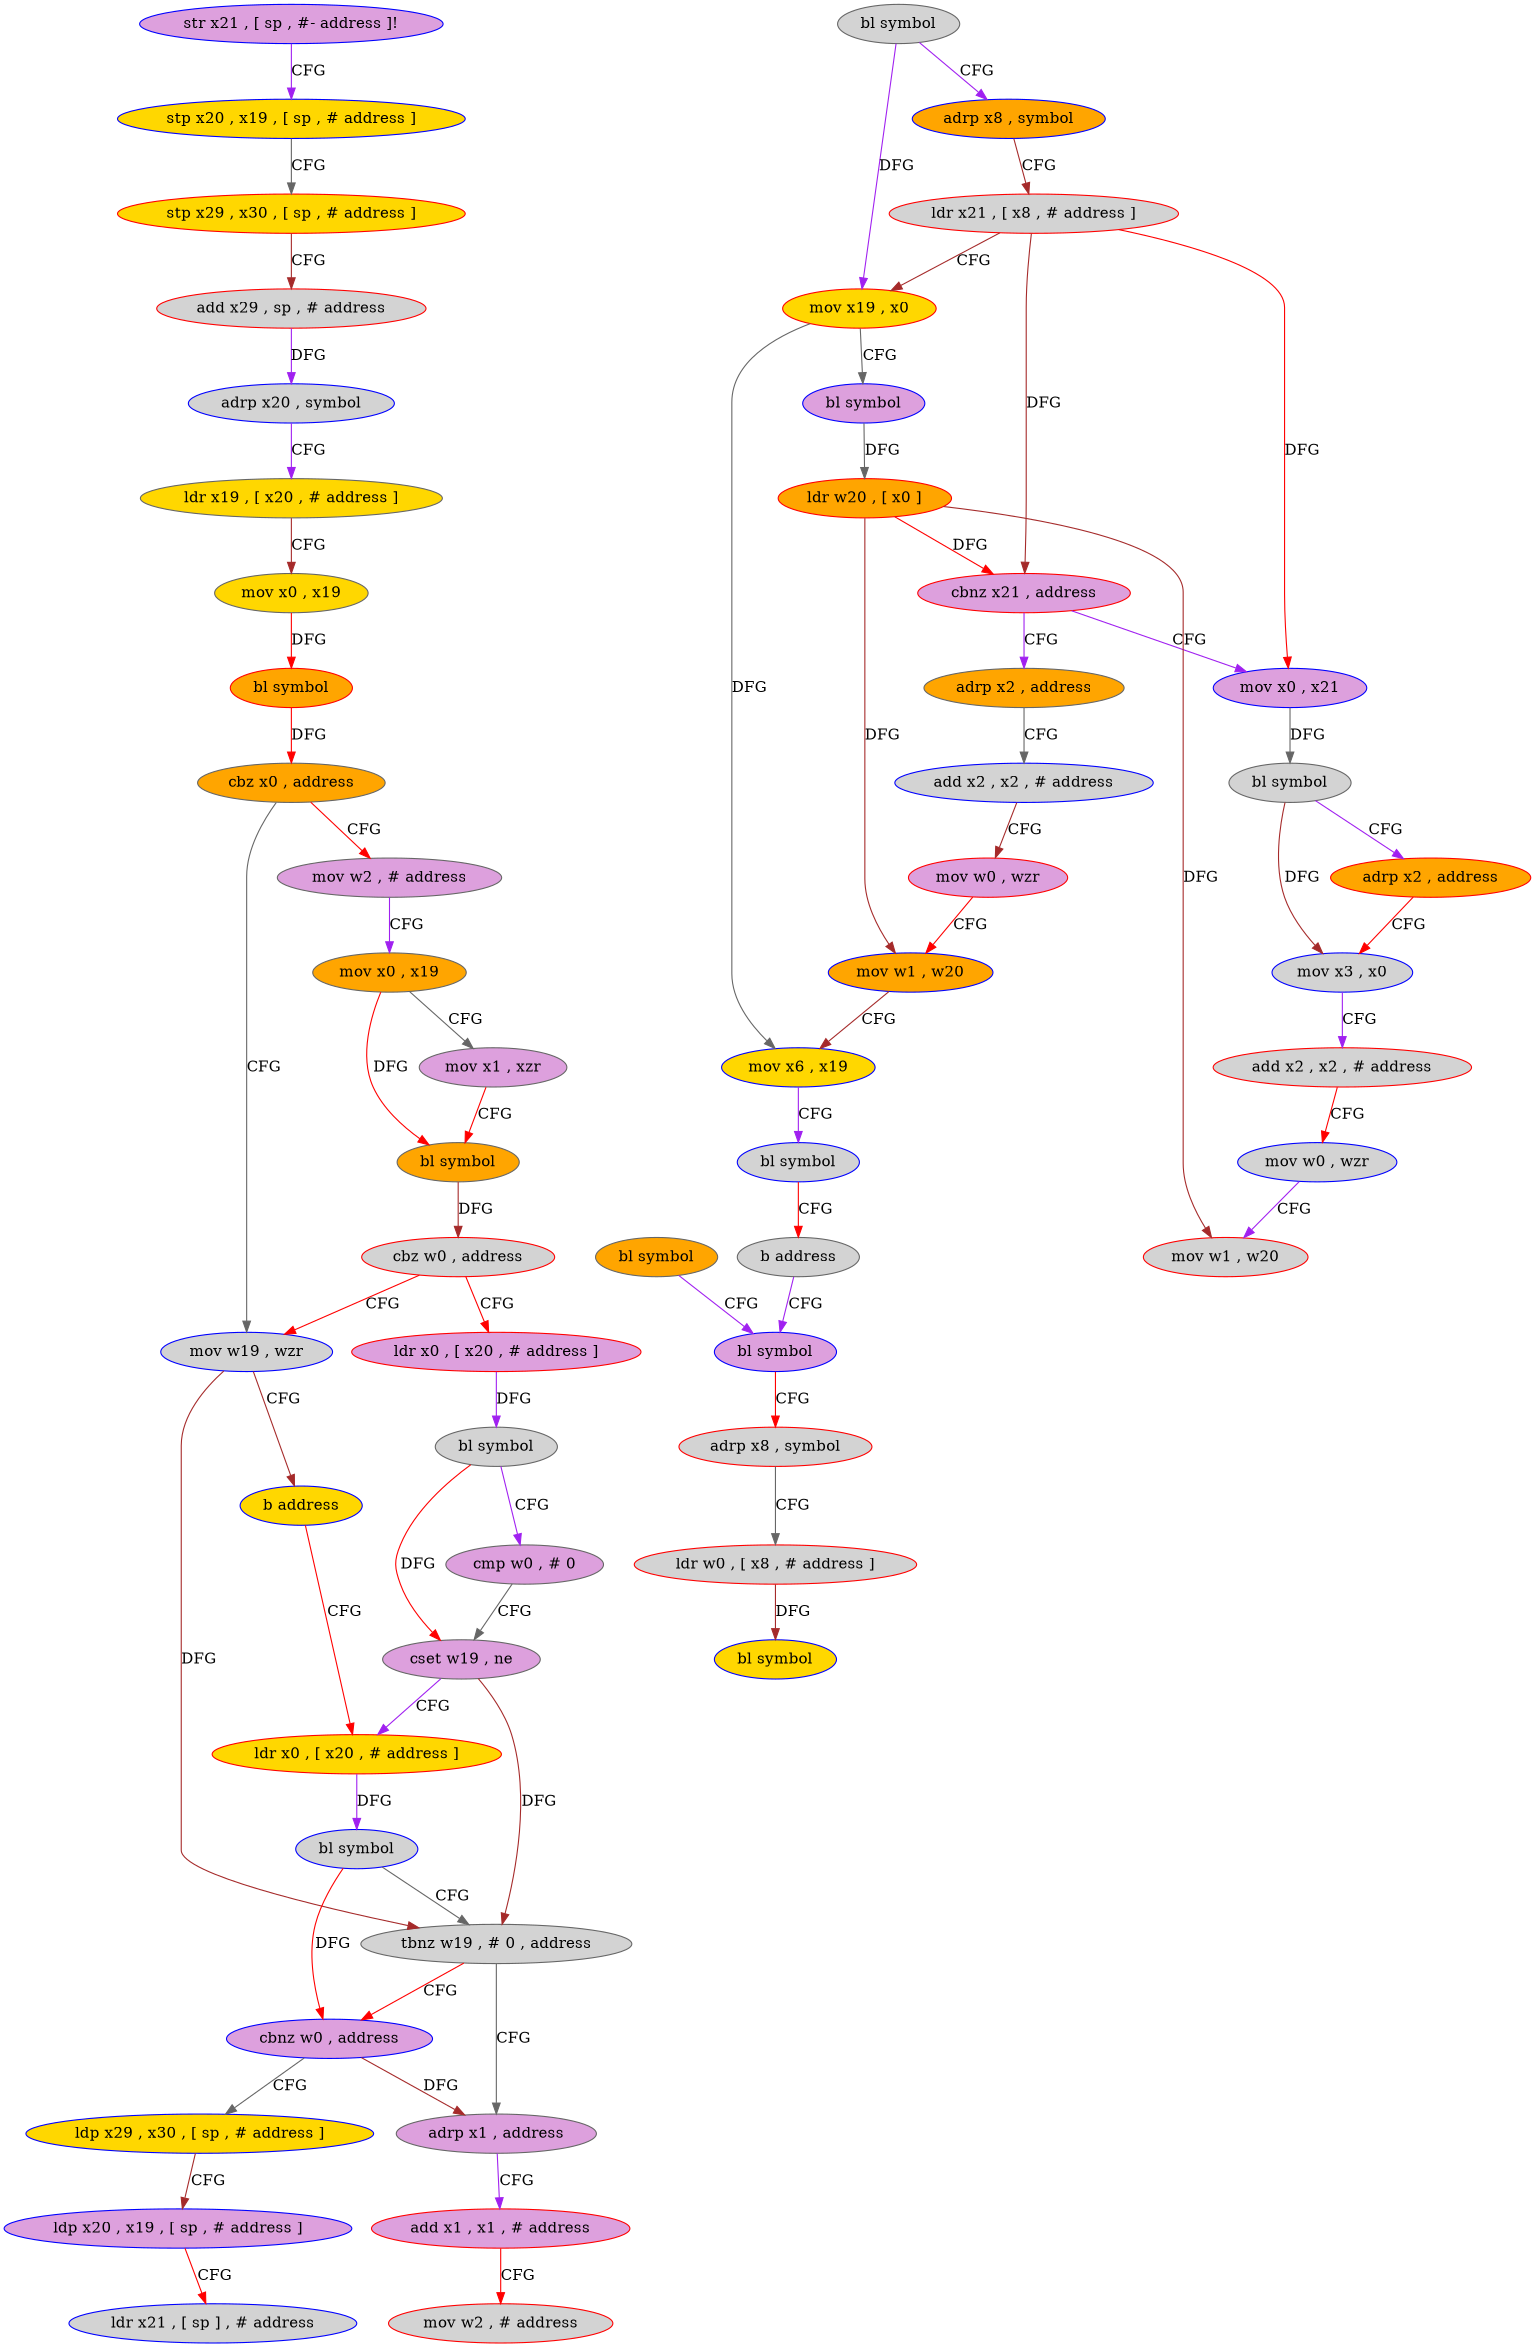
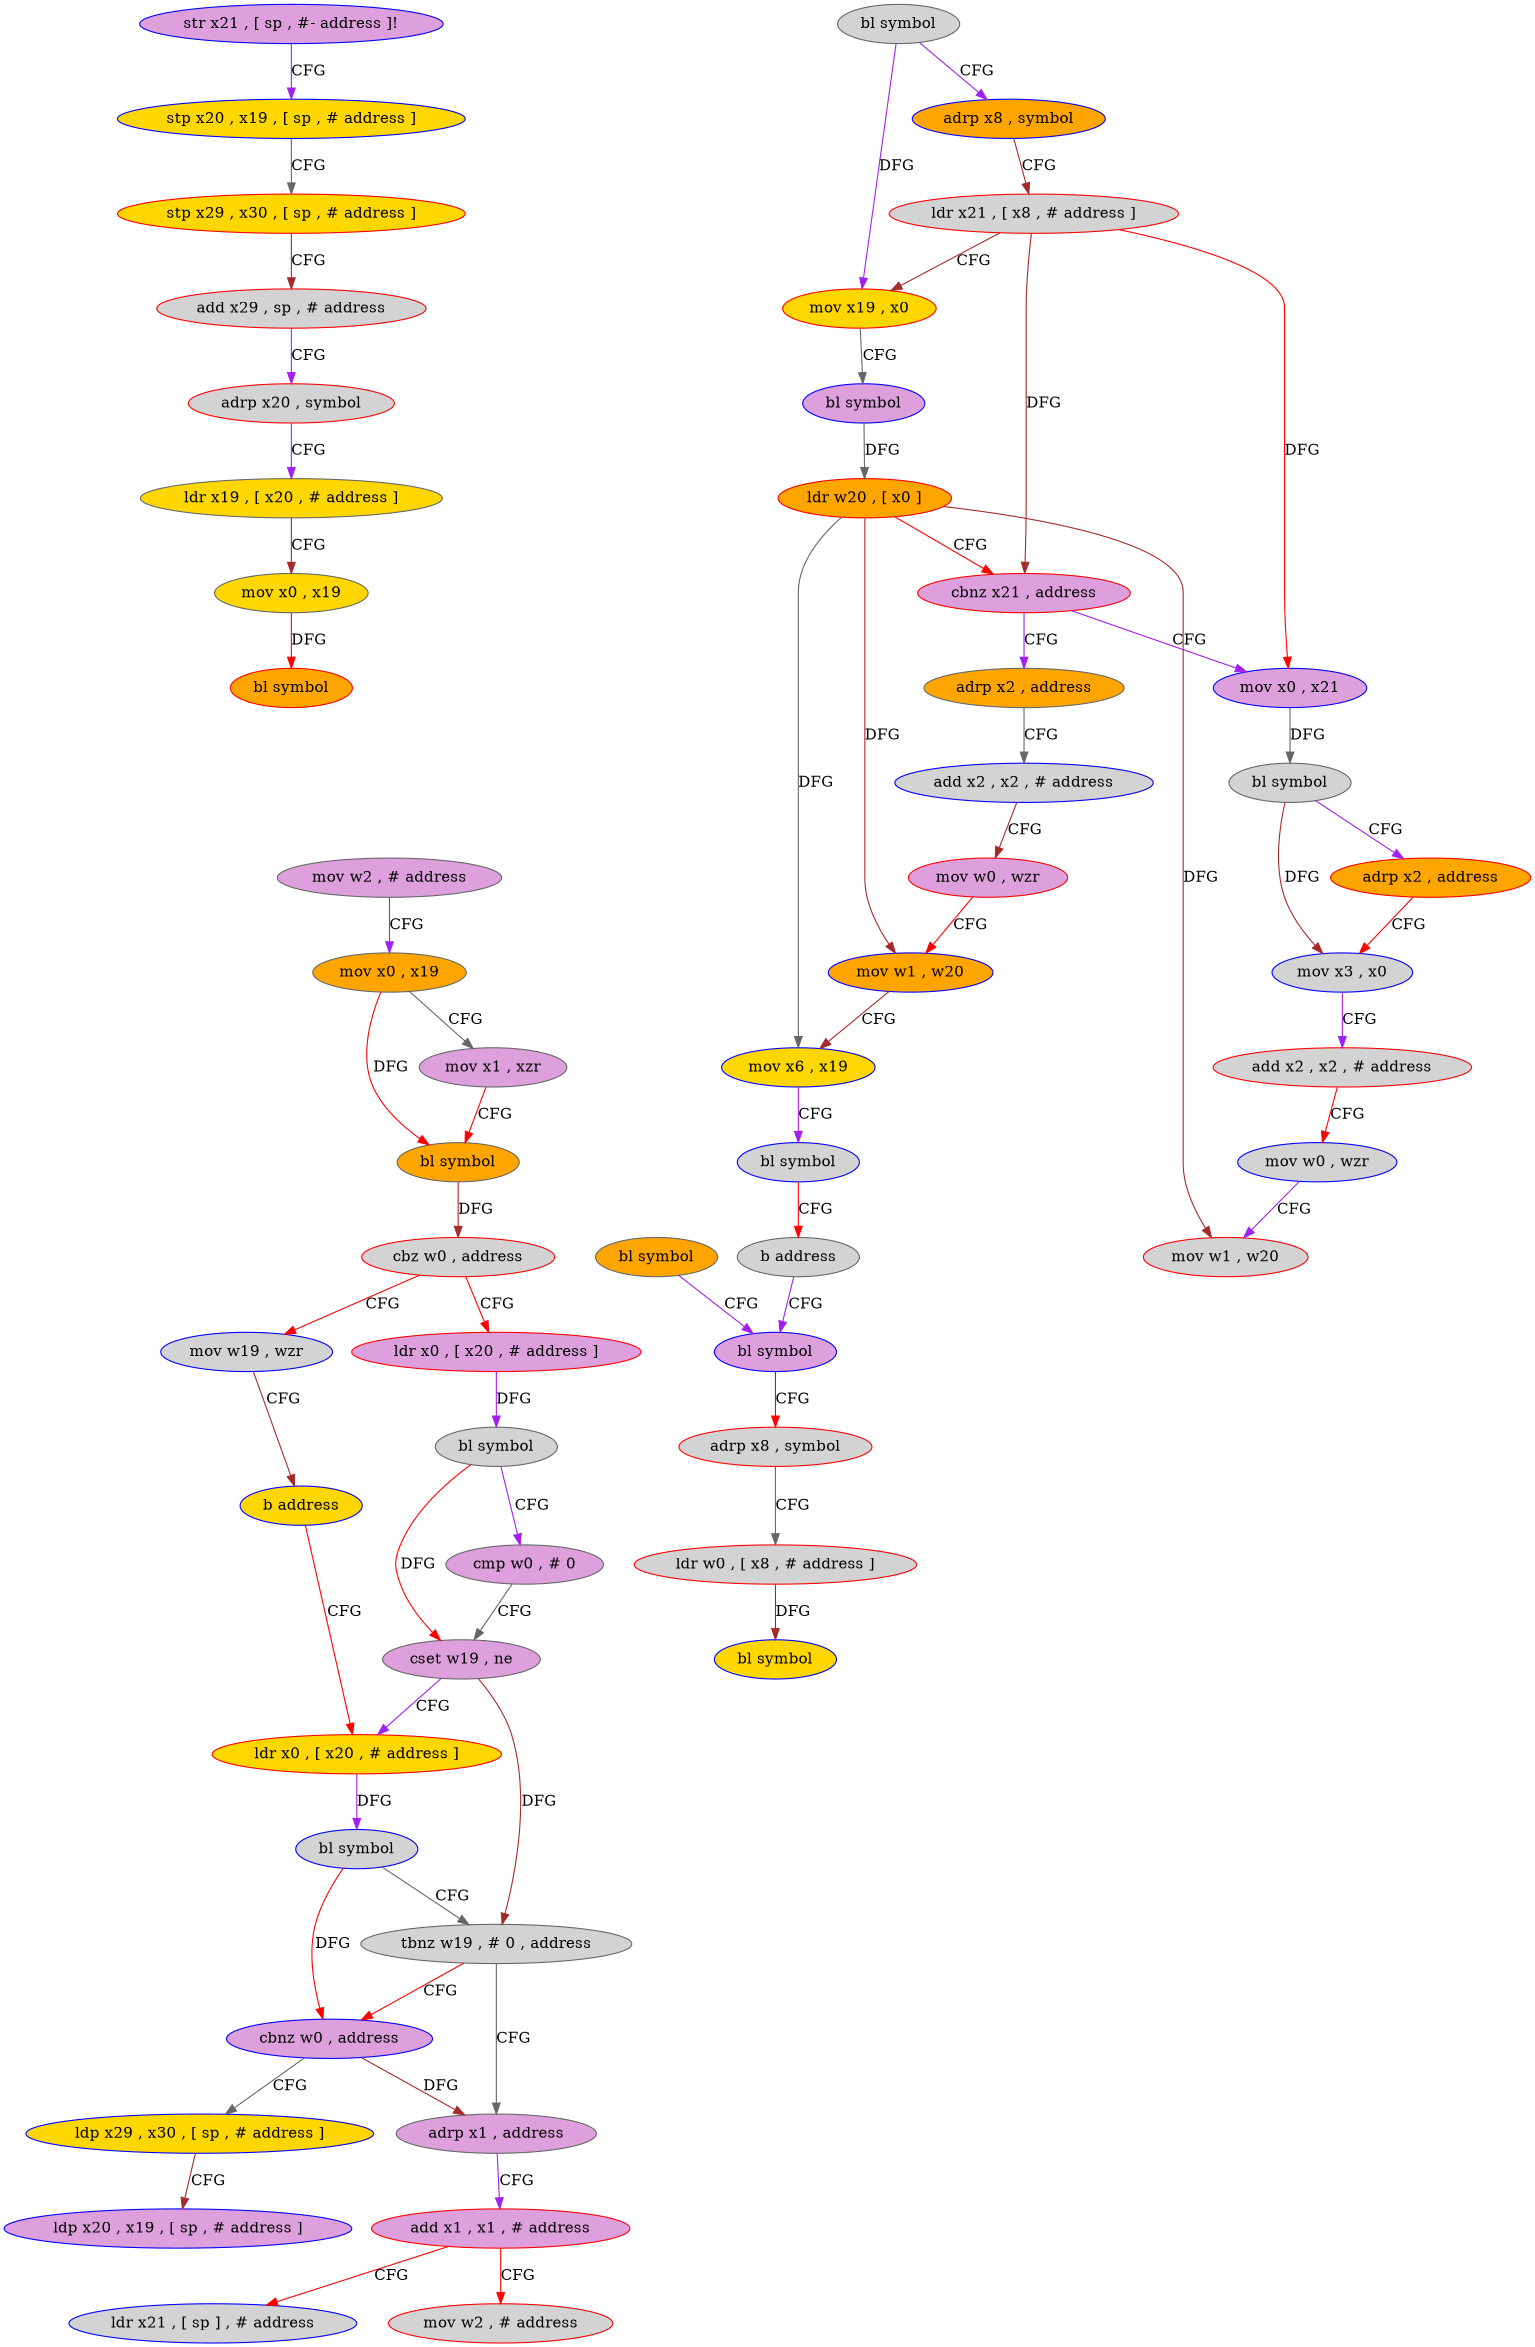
(309, 356) -> (309, 356)
(291, 403) -> (291, 403)
(971, 546) -> (971, 546)
(732, 668) -> (798, 770)
(291, 783) -> none
(181, 1725) -> none
(193, 2271) -> (363, 2274)
